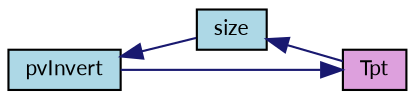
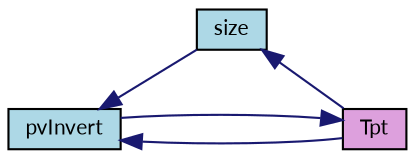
none -> (242, 143)
